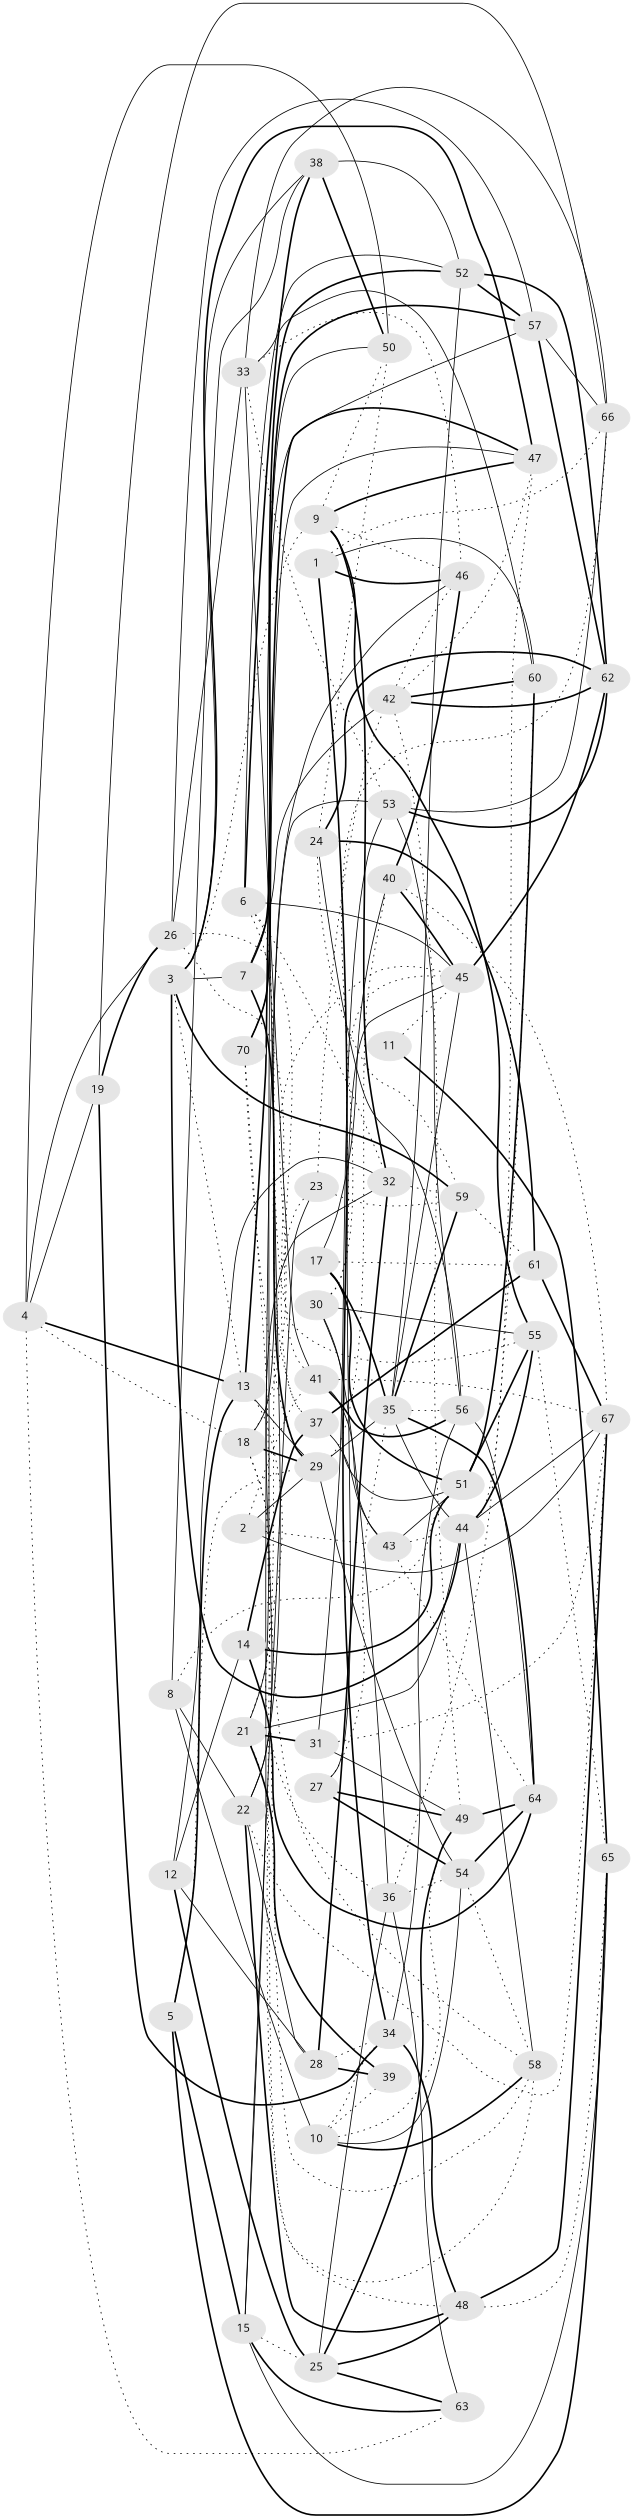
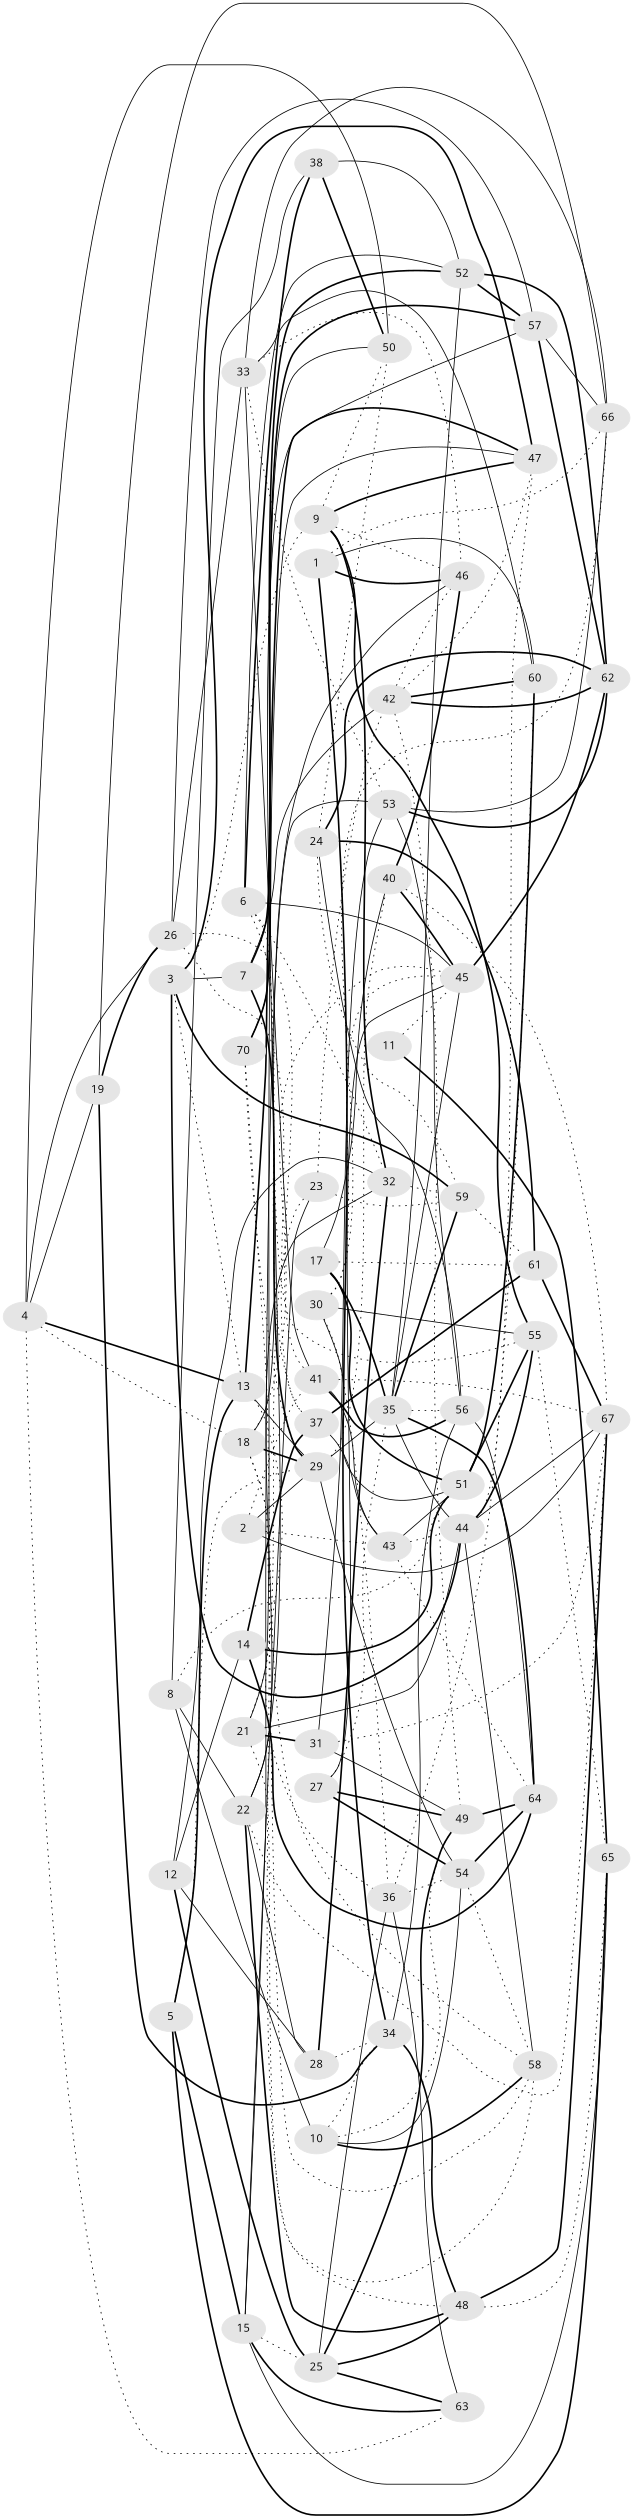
(208, 560) -> none
(368, 1599) -> (368, 1599)
(389, 2078) -> none
